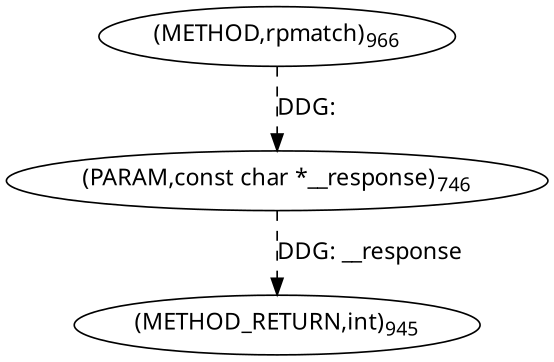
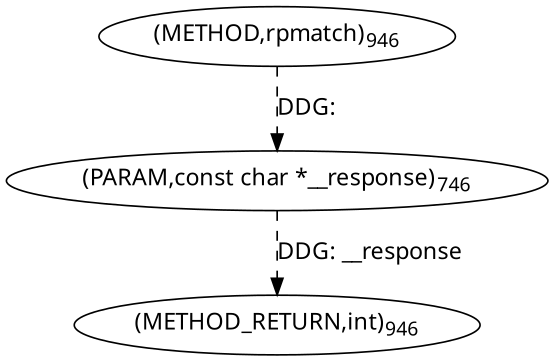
(383, 34) -> (383, 34)
(402, 323) -> (402, 323)
